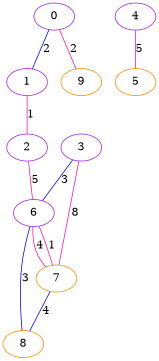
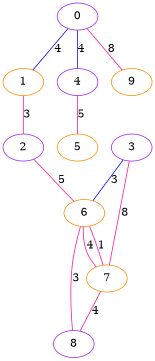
(47, 49) -> (58, 49)
(74, 49) -> (111, 49)
none -> (78, 49)
(27, 82) -> (23, 82)
(31, 115) -> (27, 115)
(34, 213) -> (84, 213)
(21, 278) -> (71, 278)
(40, 311) -> (90, 311)
(23, 344) -> (74, 344)
